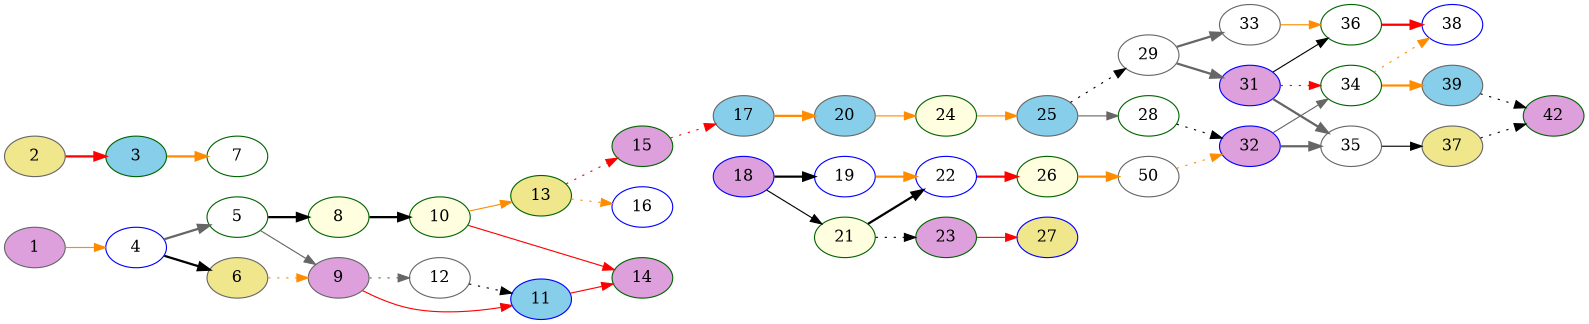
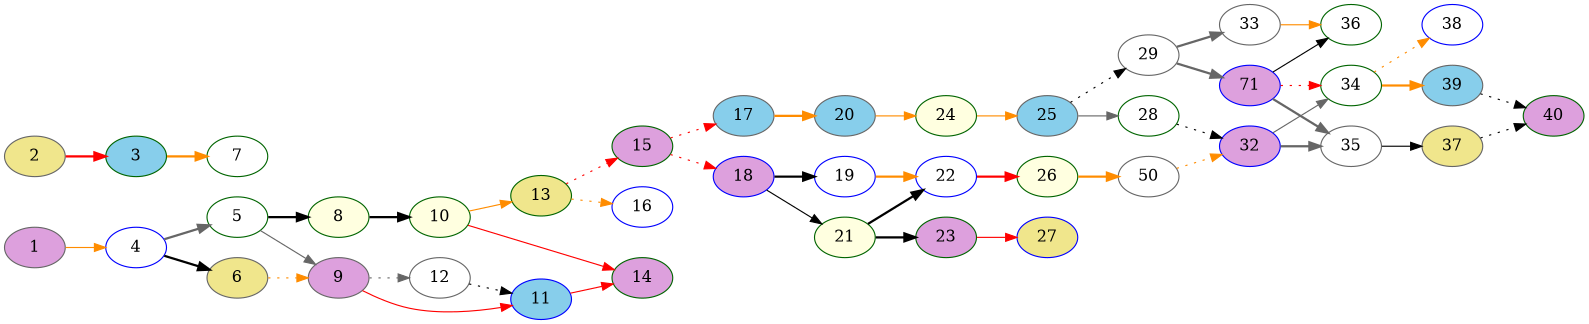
(1396, 25) -> none
(1250, 86) -> (1250, 86)
(1554, 116) -> (1554, 116)
none -> (688, 160)
(890, 237) -> (890, 237)
